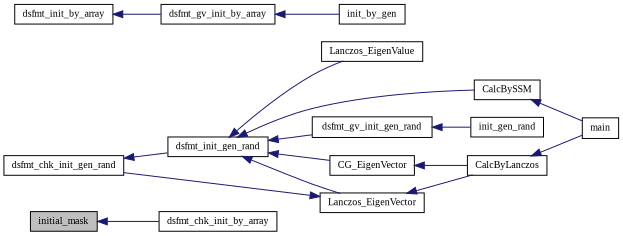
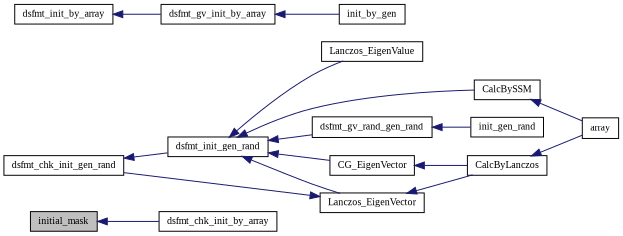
(372, 127) -> (372, 127)
(600, 128) -> (600, 128)
